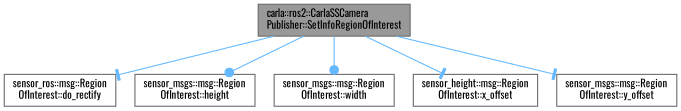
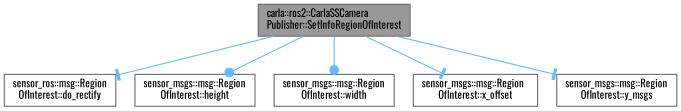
(475, 90) -> (475, 90)
(617, 90) -> (617, 90)
